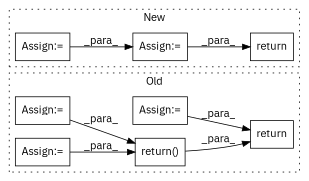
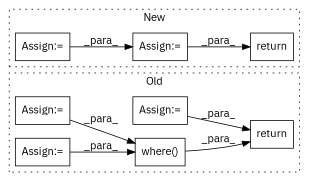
(160, 152) -> (160, 152)
